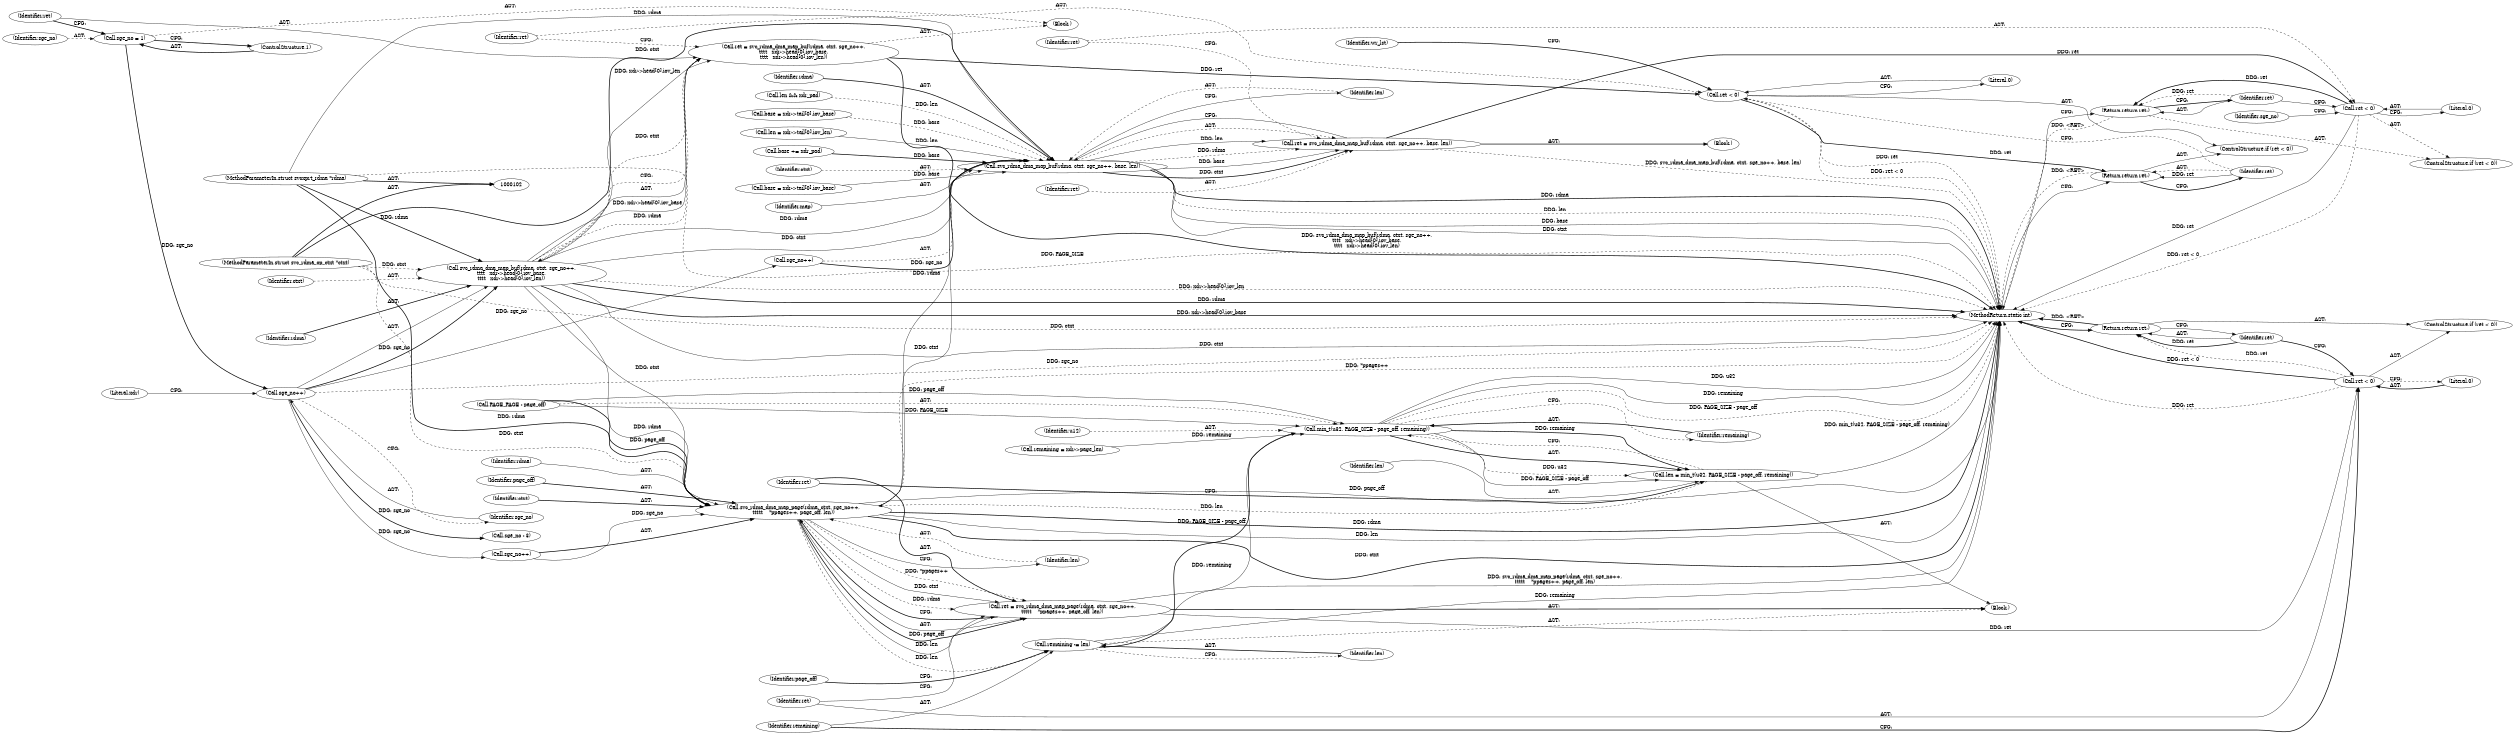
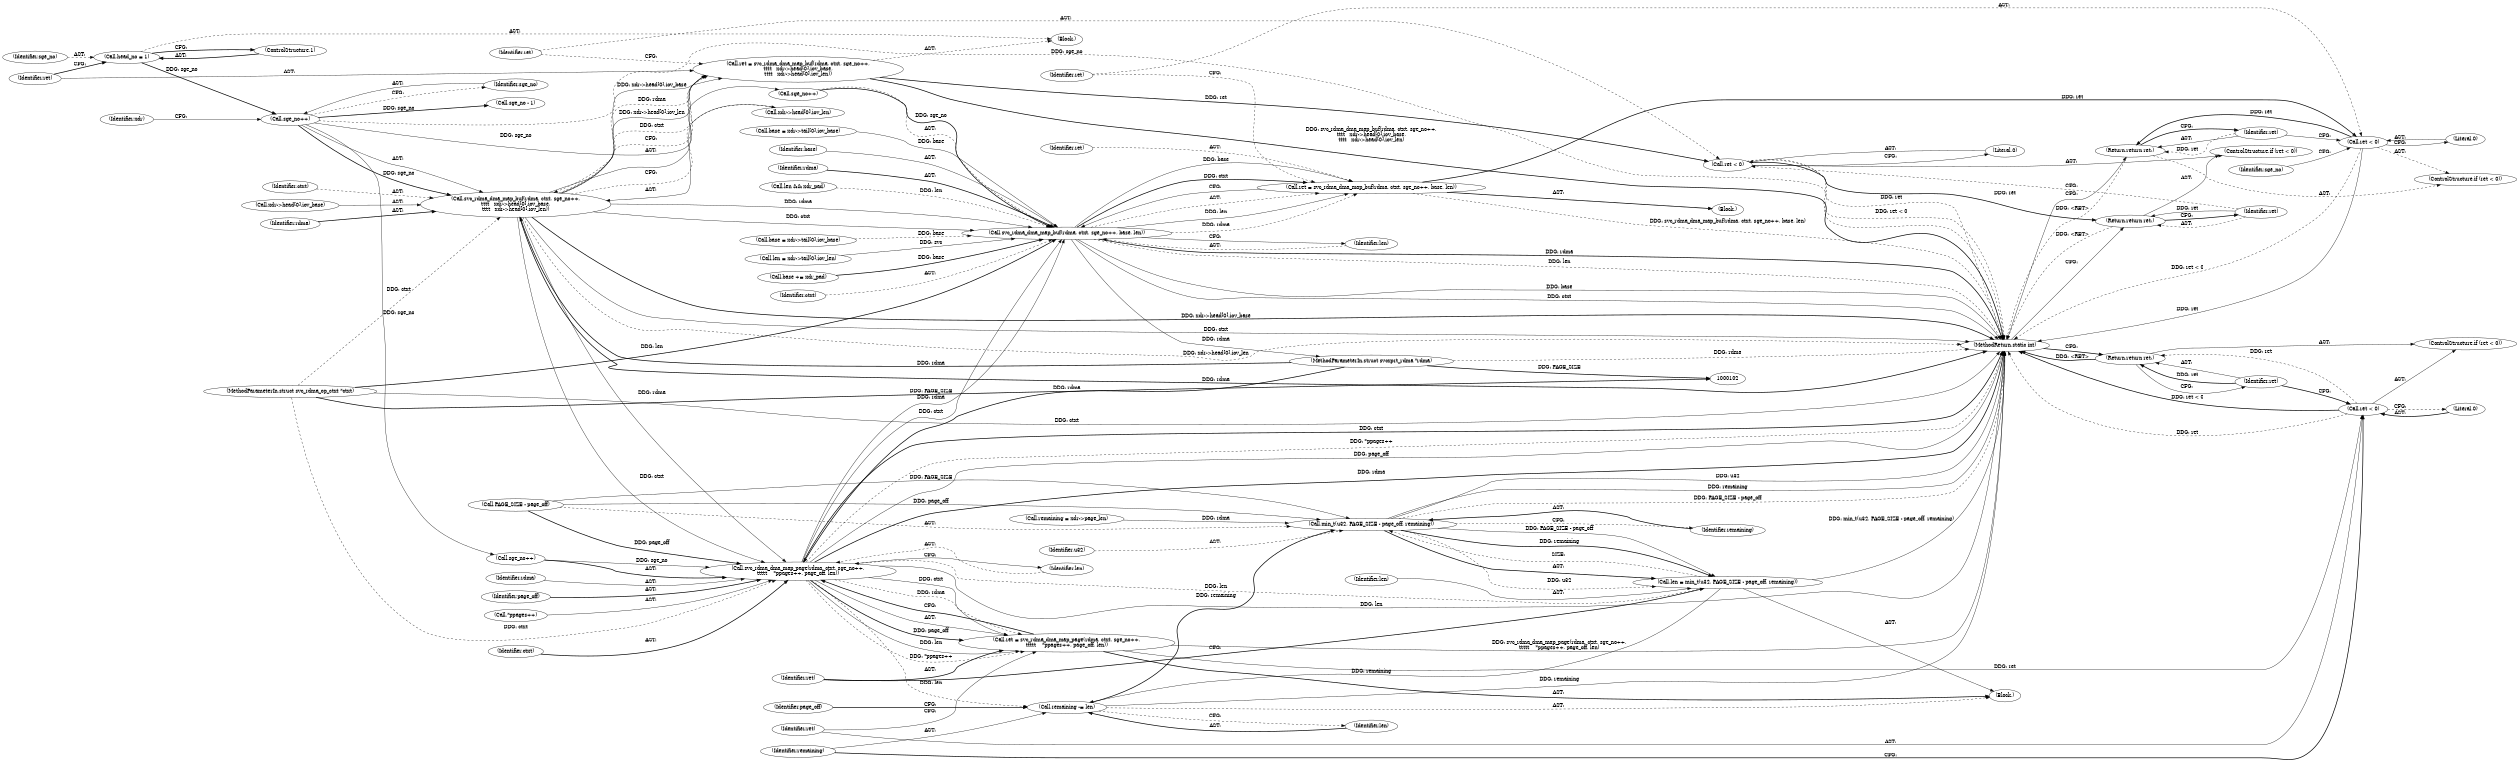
(671, 16) -> (1174, 338)
(125, 39) -> (127, 57)
(1367, 44) -> none
(647, 50) -> (652, 347)
none -> (798, 113)
(927, 141) -> (931, 243)
(394, 179) -> (1559, 368)
(394, 188) -> (931, 391)
none -> (290, 205)
(794, 207) -> (798, 150)
(1062, 254) -> (1728, 353)
(1151, 329) -> (1192, 425)
(125, 393) -> (127, 119)
(511, 405) -> (516, 505)
(1062, 432) -> (1067, 551)
(1212, 435) -> (1216, 519)
(1555, 441) -> (1559, 555)
(1212, 522) -> (1216, 596)
(511, 536) -> (516, 104)
(1245, 570) -> (1416, 676)
none -> (516, 615)
